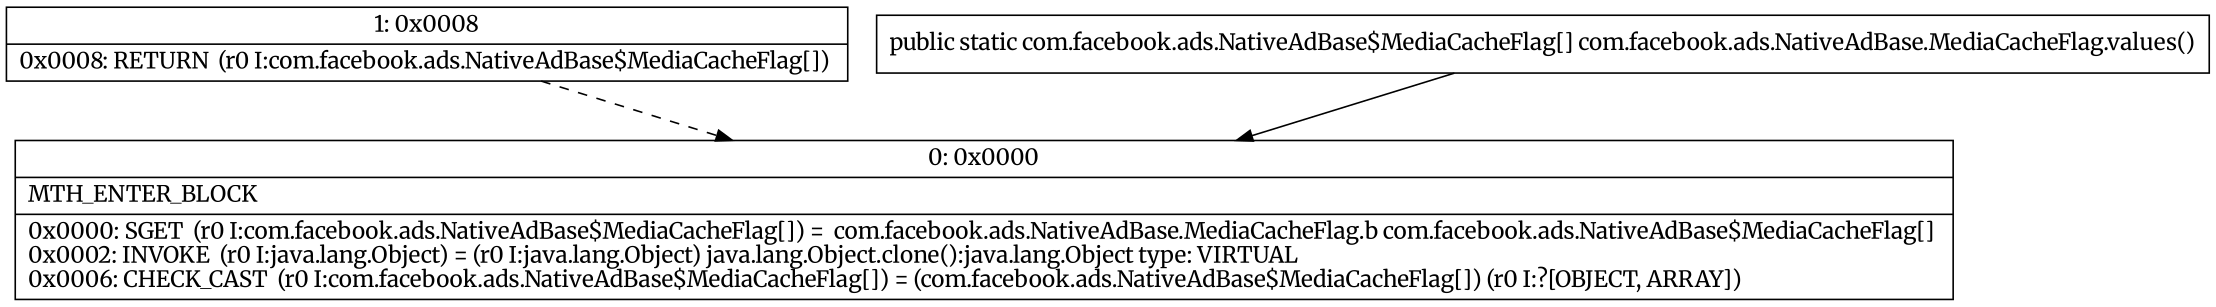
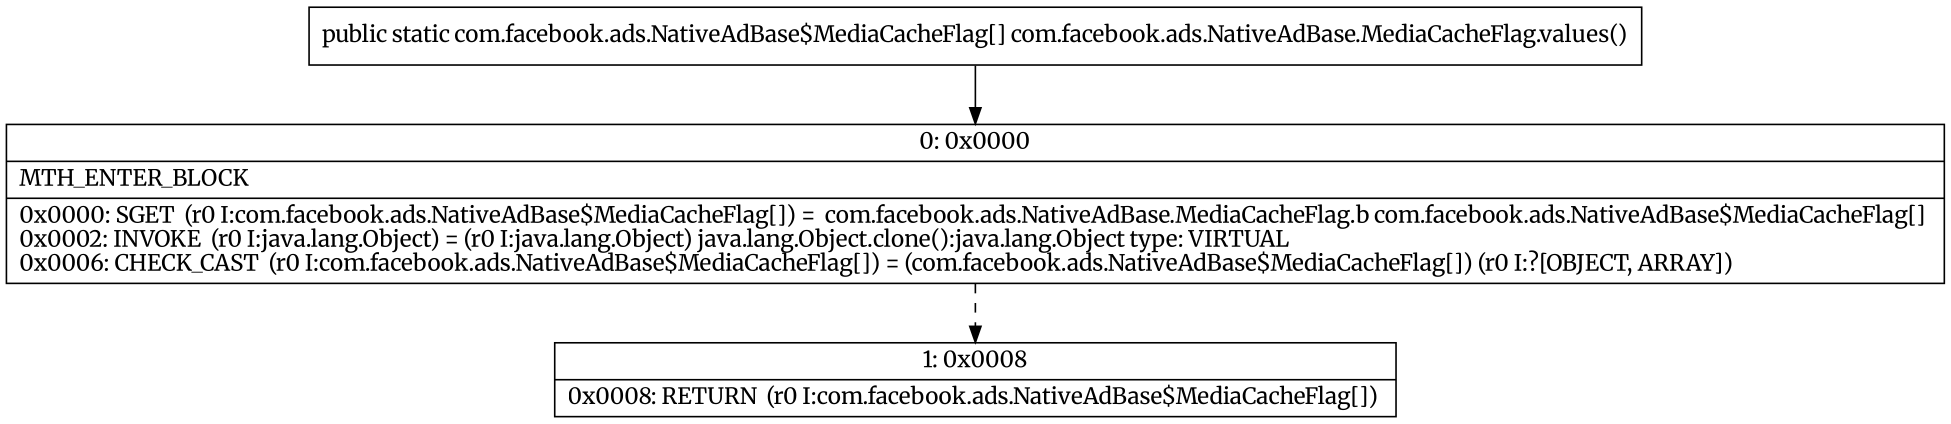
(629, 108) -> (975, 305)
